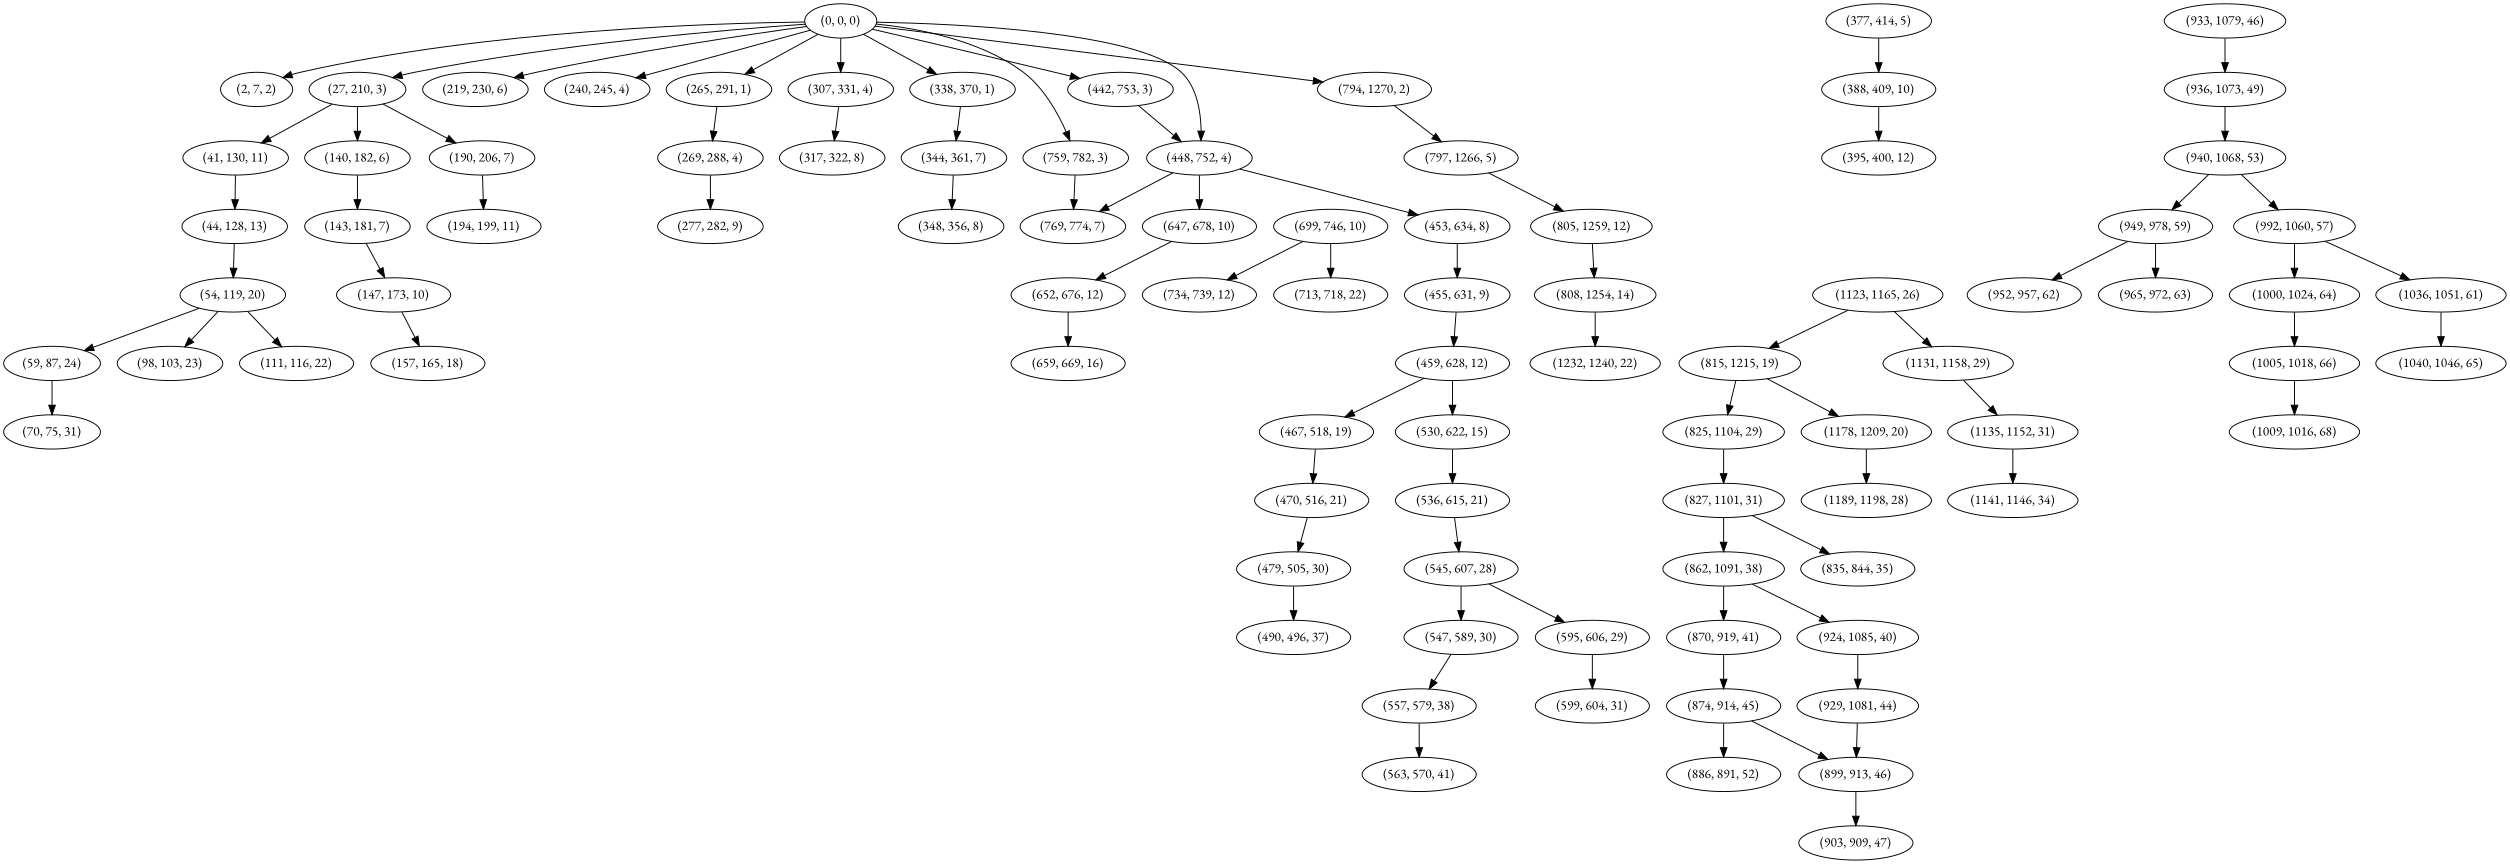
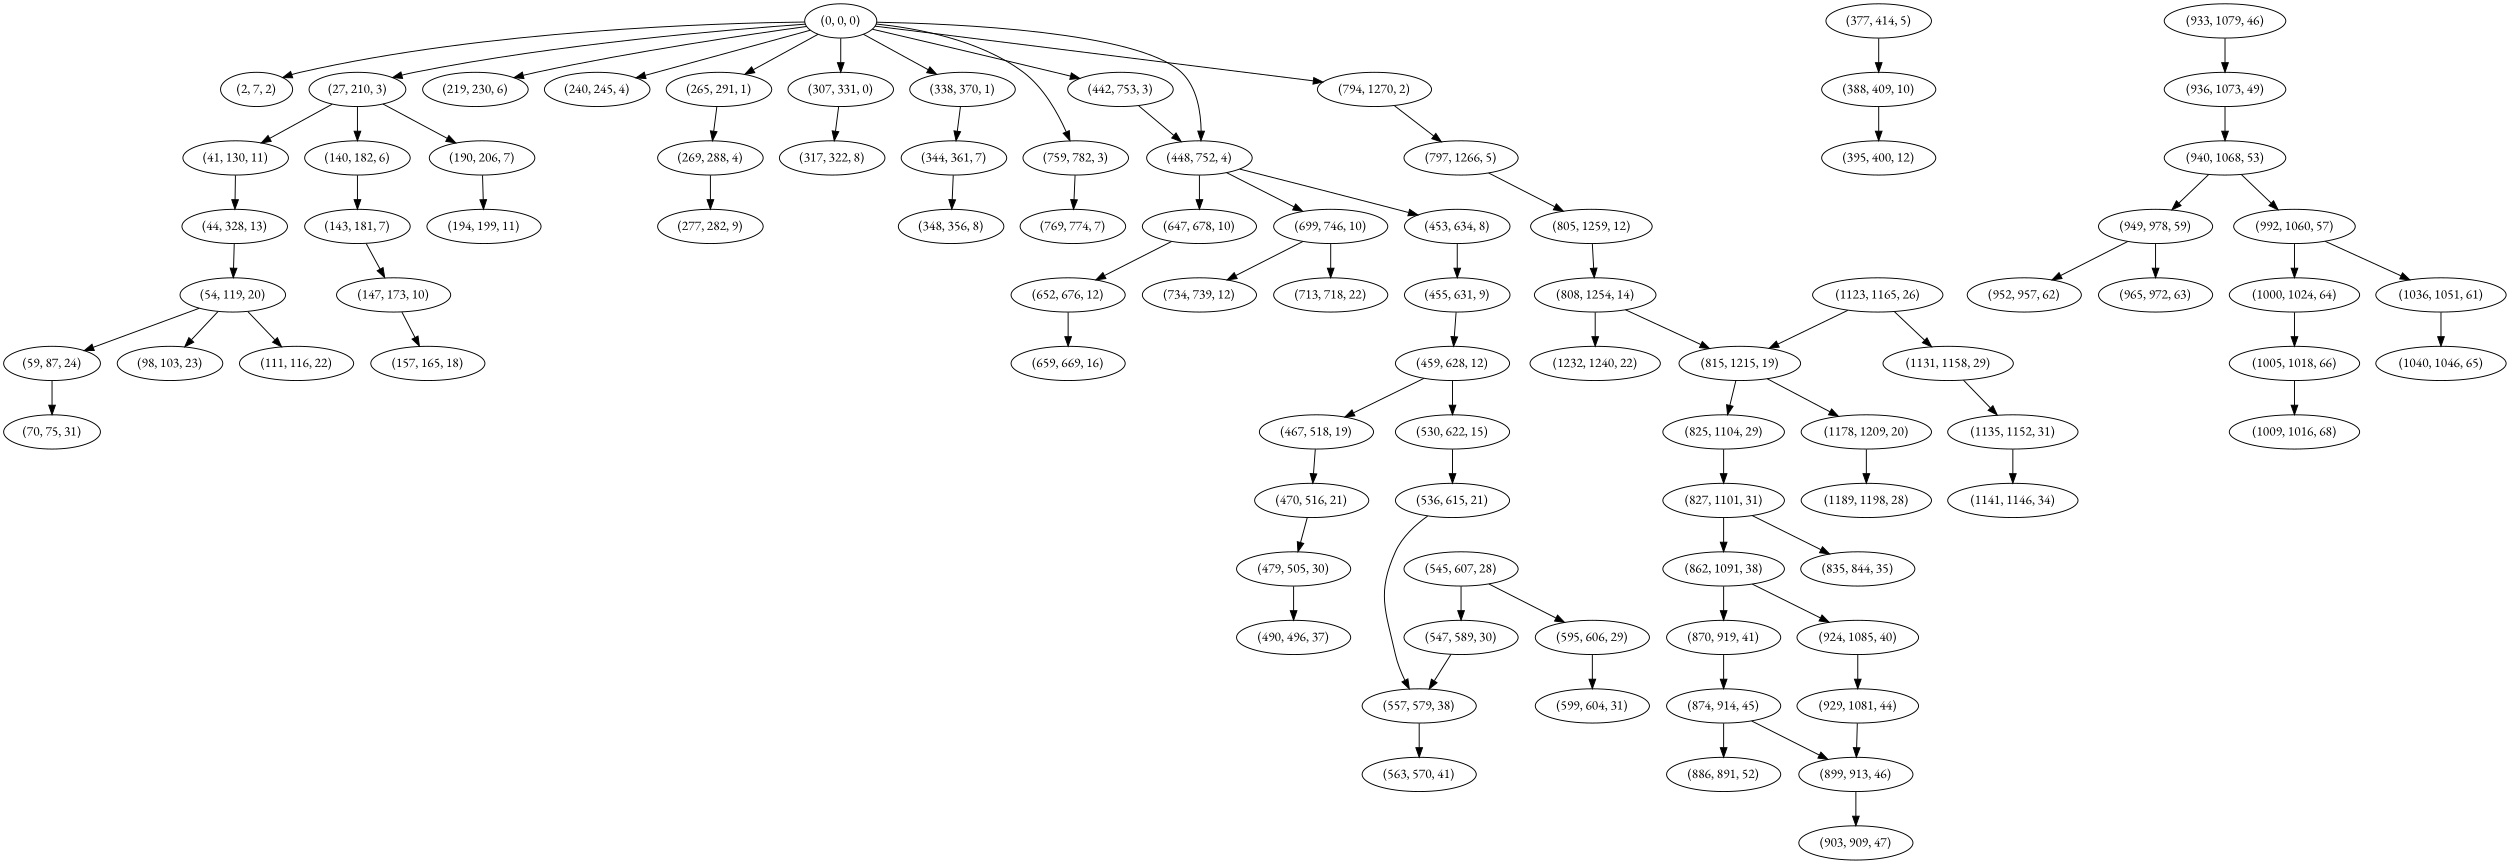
(841, 89) -> (841, 89)
(1140, 190) -> (1260, 190)
(235, 226) -> (235, 226)
none -> (1663, 327)
(1456, 530) -> (1385, 592)
